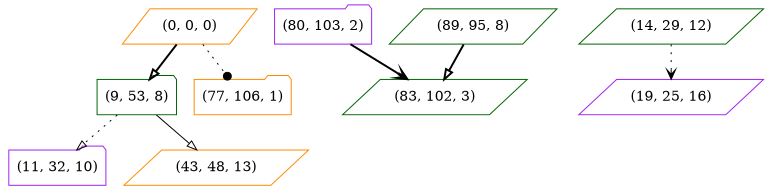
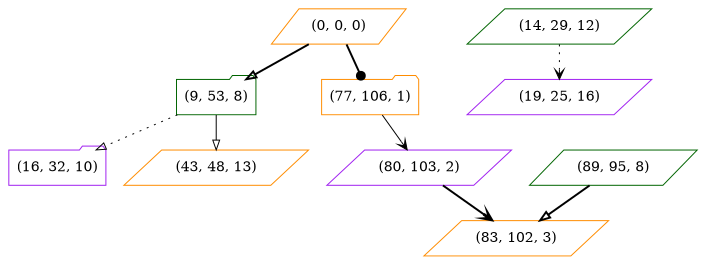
(323, 26) -> (419, 168)
(214, 59) -> (353, 58)
(435, 97) -> (516, 238)
none -> (392, 128)
(57, 168) -> (57, 168)
